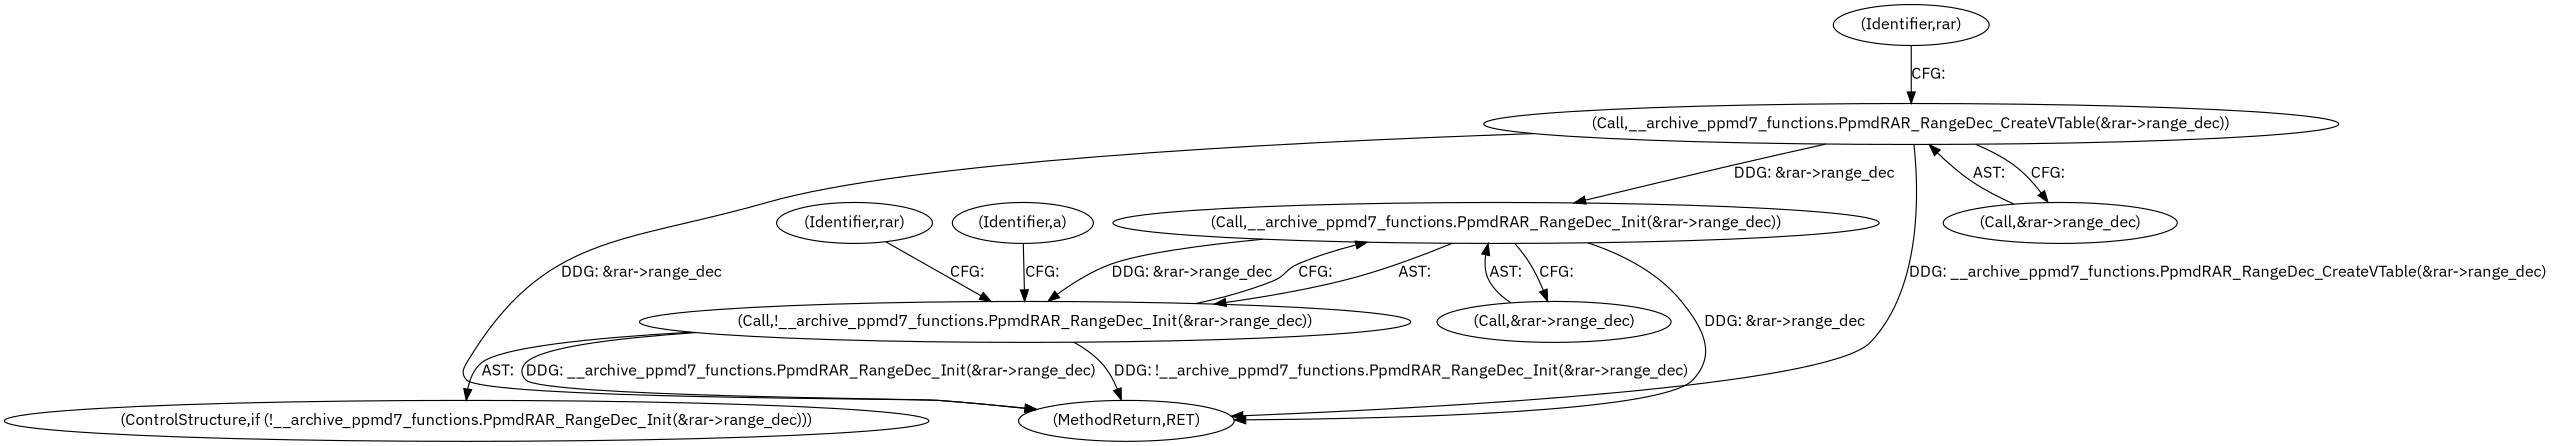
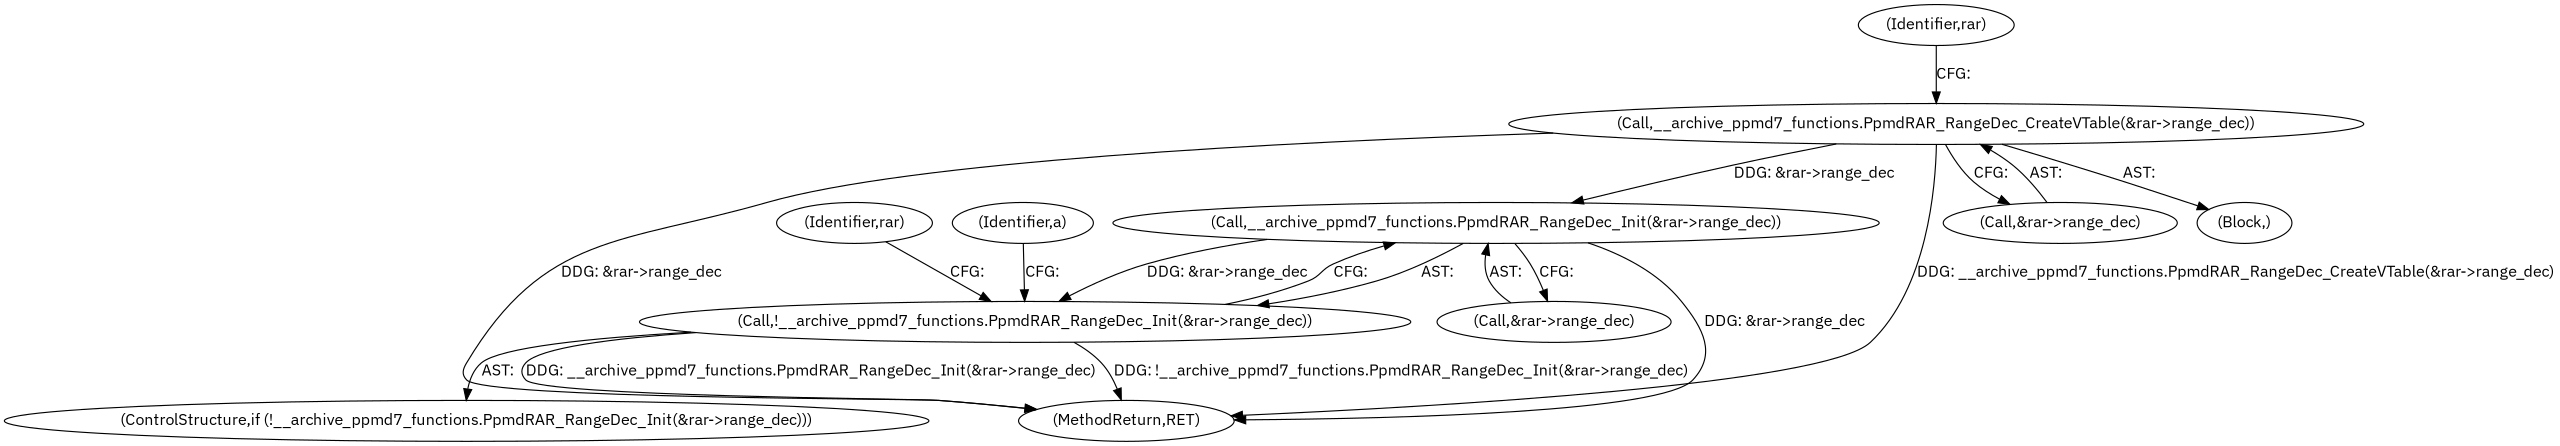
none -> (2245, 223)
